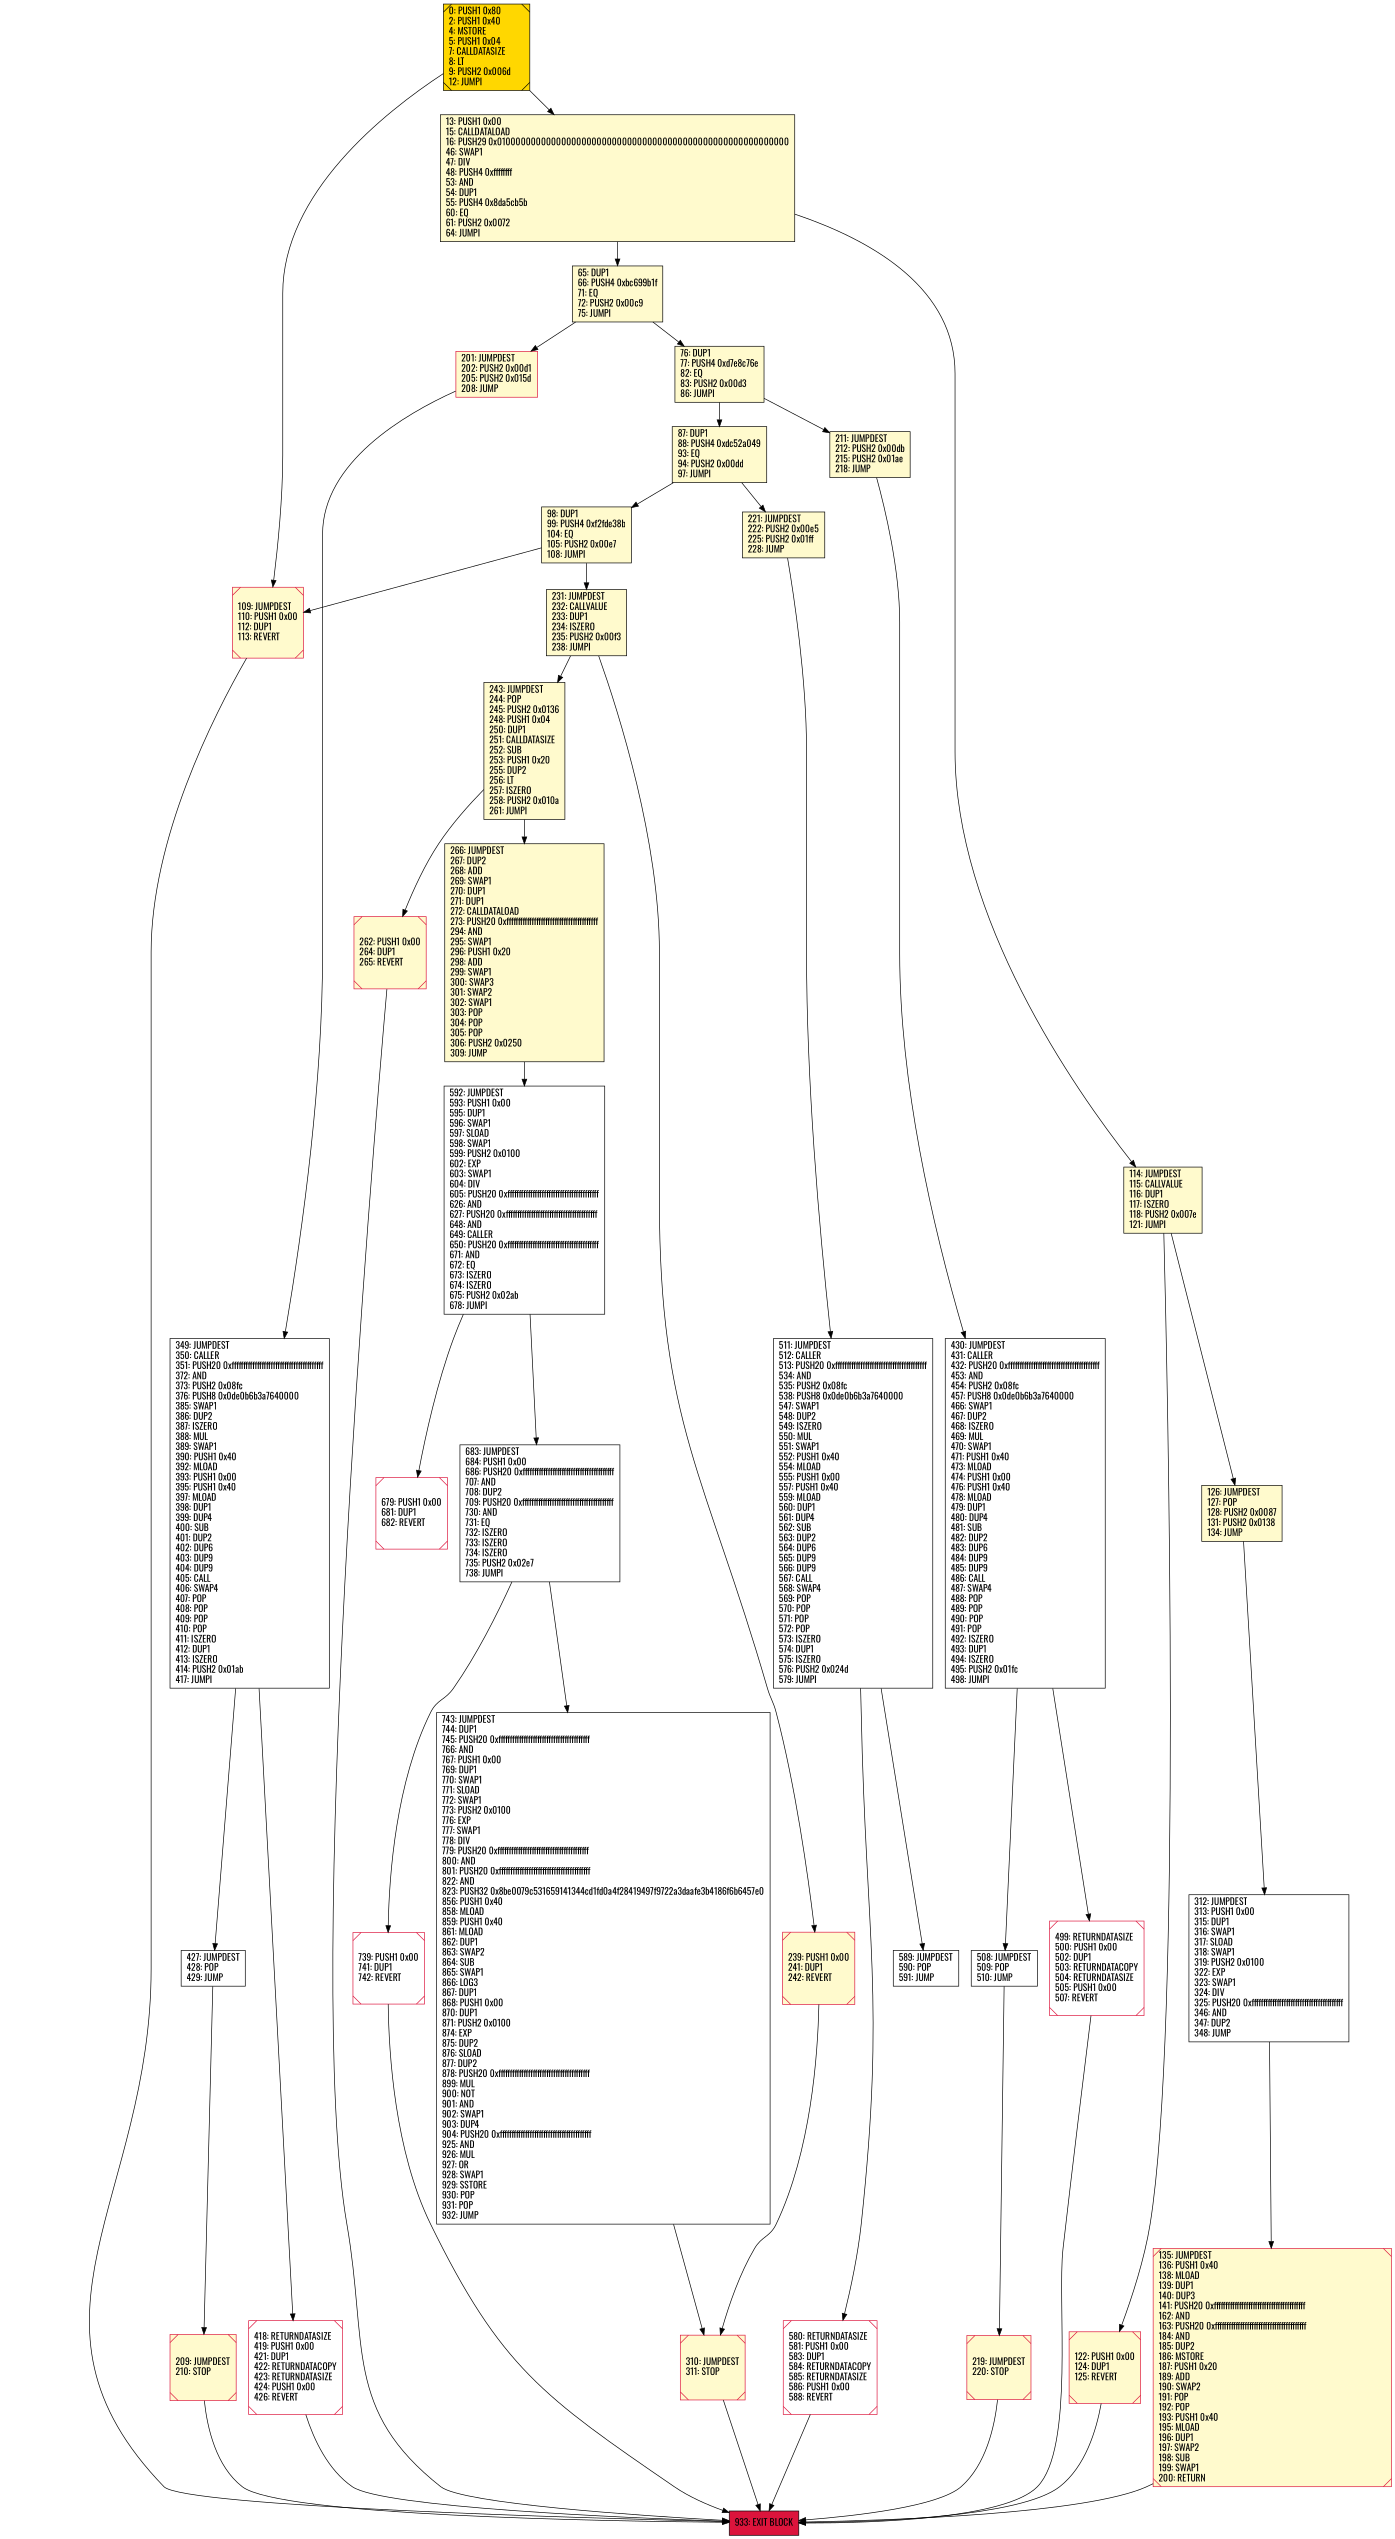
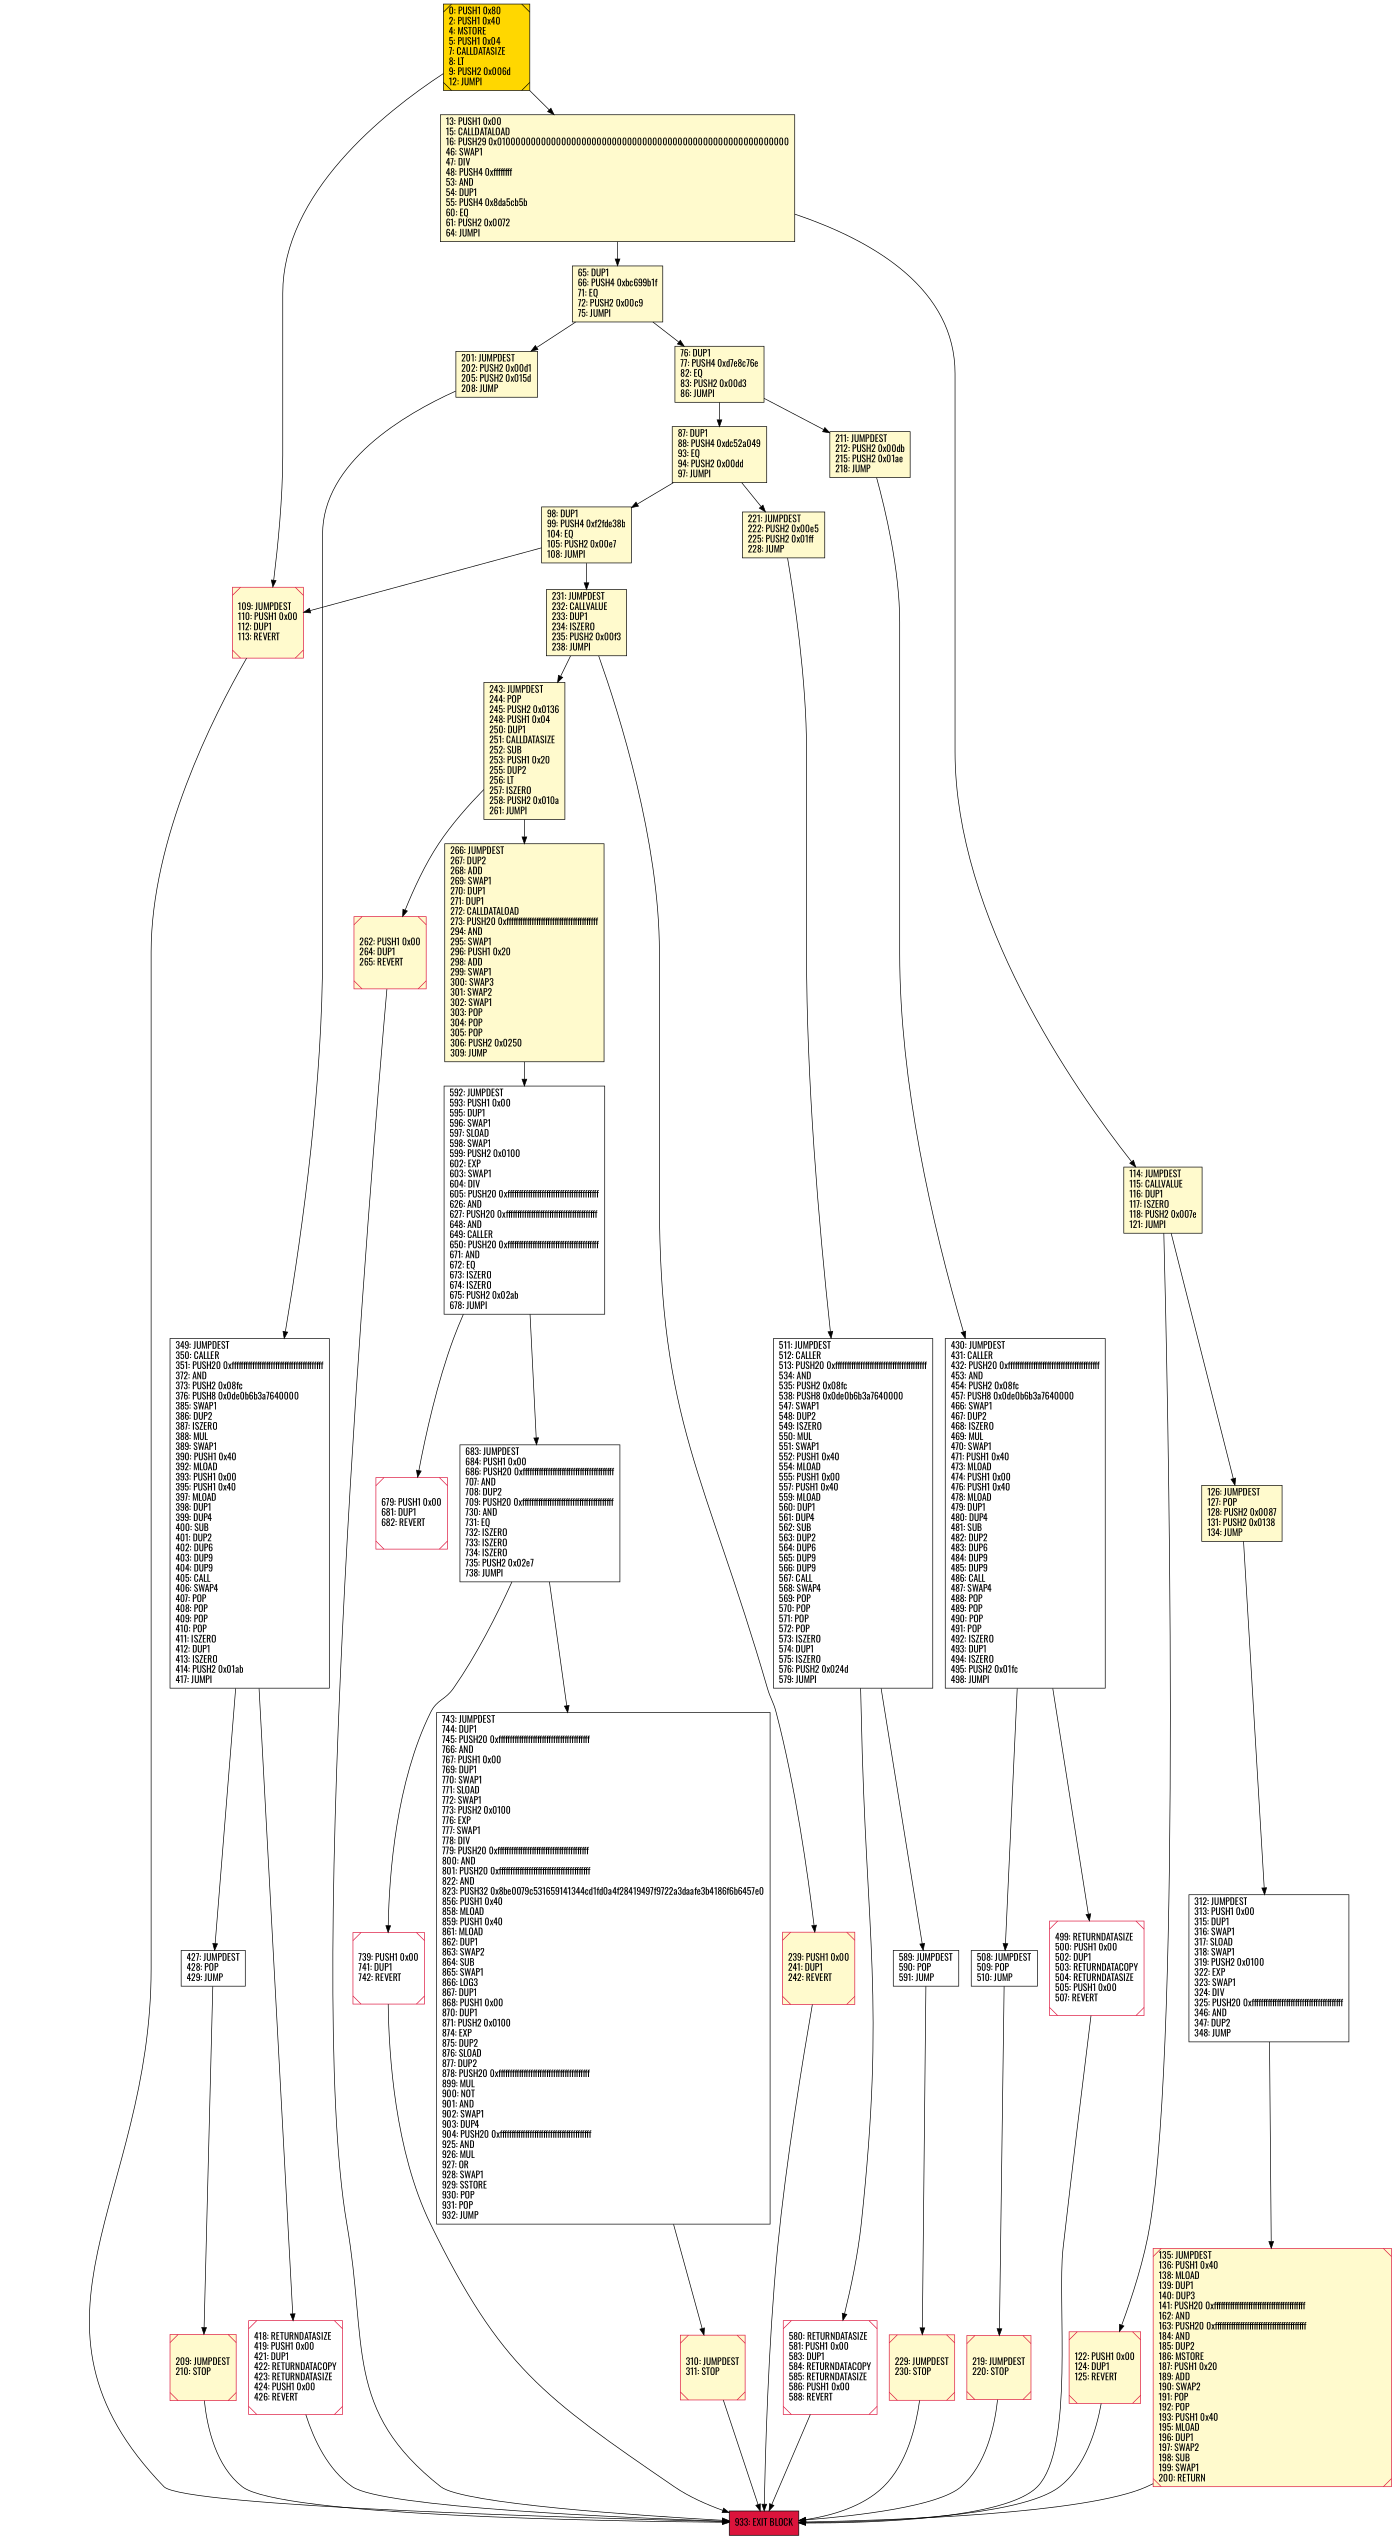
(497, 374) -> (497, 374)
(795, 2175) -> (777, 2253)
none -> (922, 2368)
